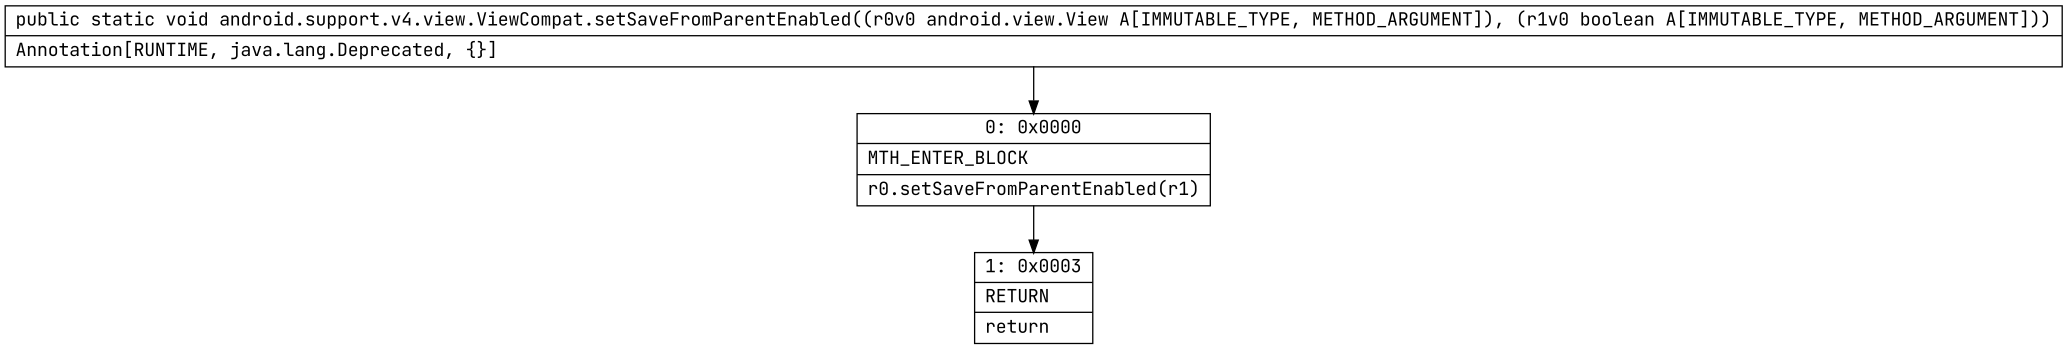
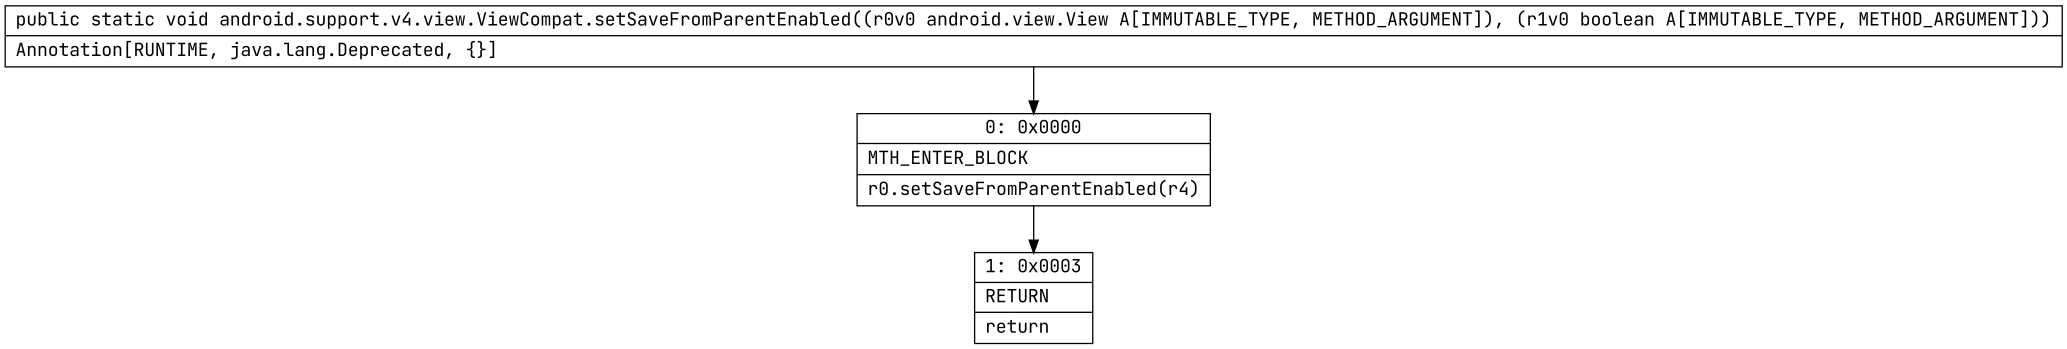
(1034, 190) -> (1034, 190)
